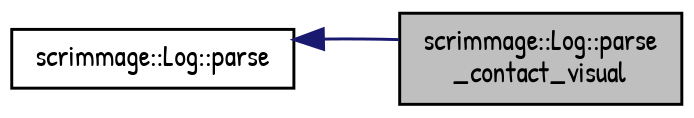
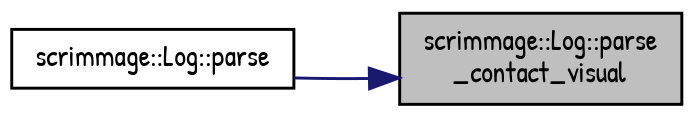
(361, 39) -> (331, 79)
